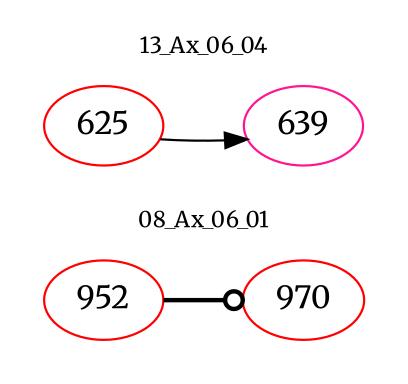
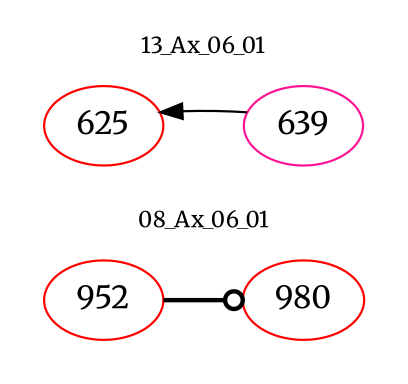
(204, 47) -> (204, 47)
(192, 141) -> (215, 111)
(303, 300) -> (303, 300)
